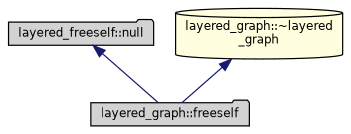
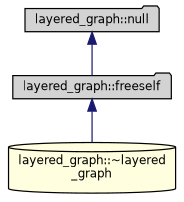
(81, 34) -> (92, 20)
(202, 85) -> (92, 127)
